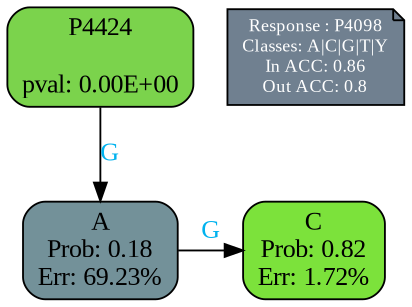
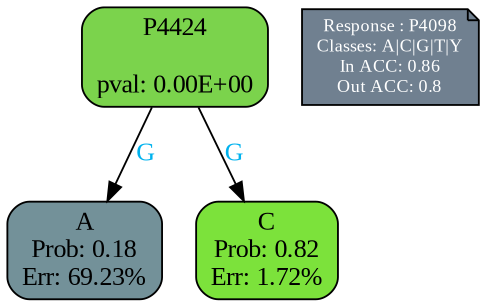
(201, 250) -> (217, 146)
